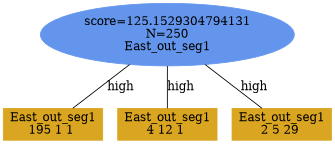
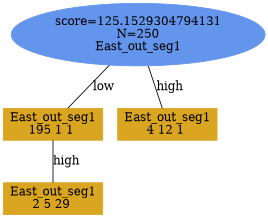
(234, 86) -> (53, 161)
(121, 87) -> (104, 87)
